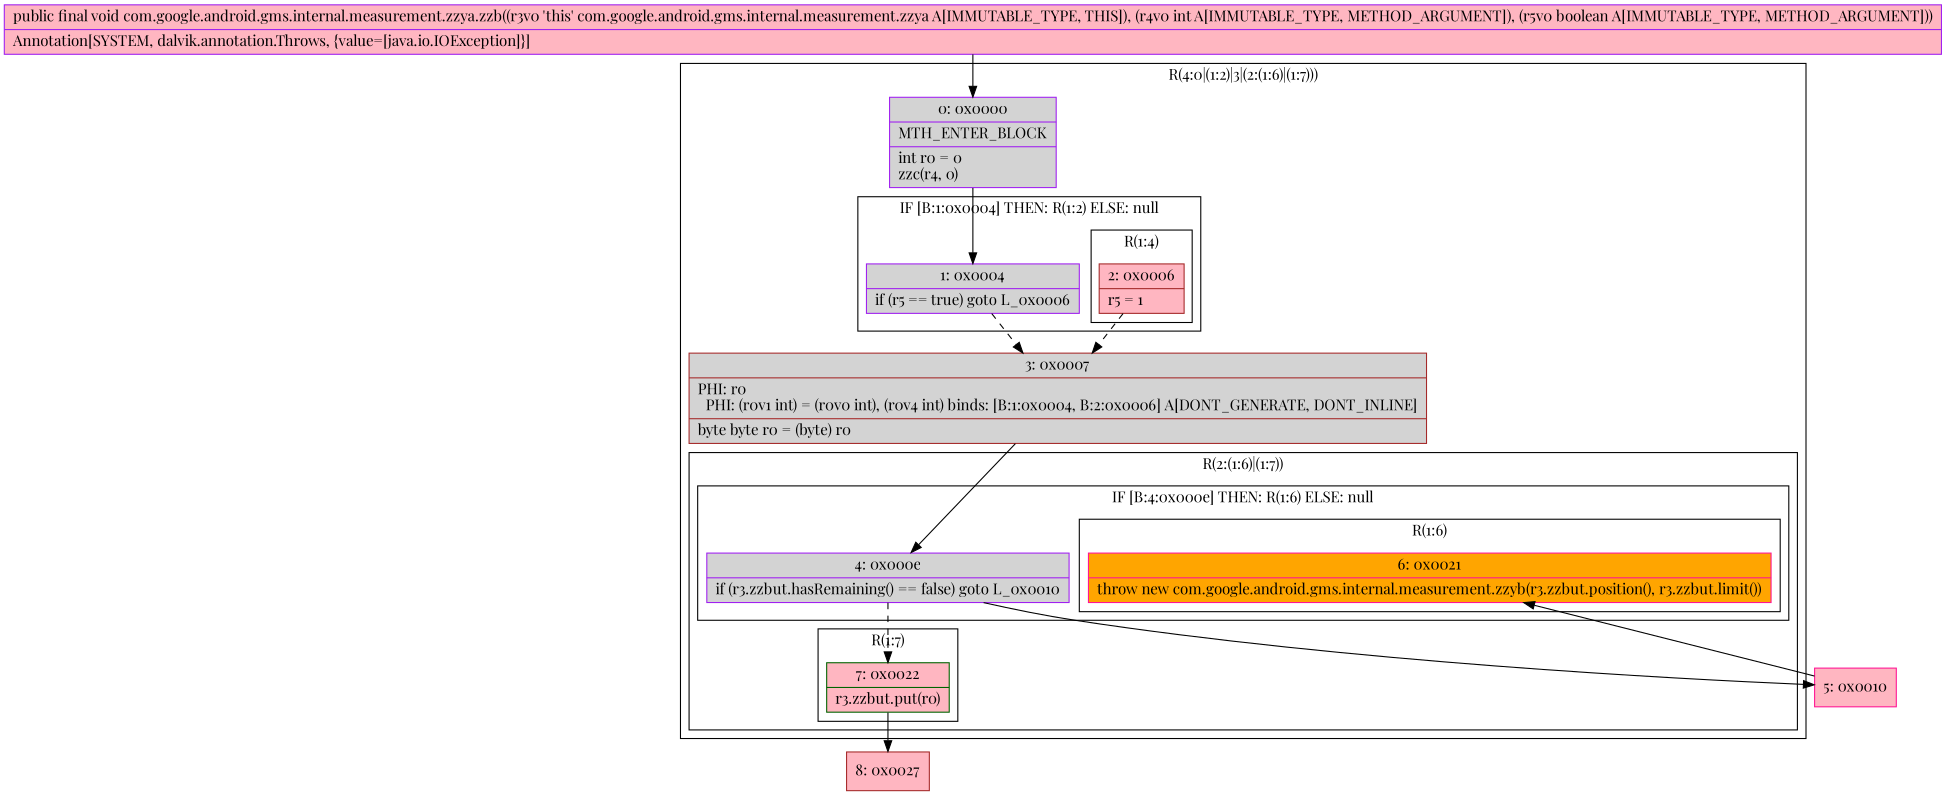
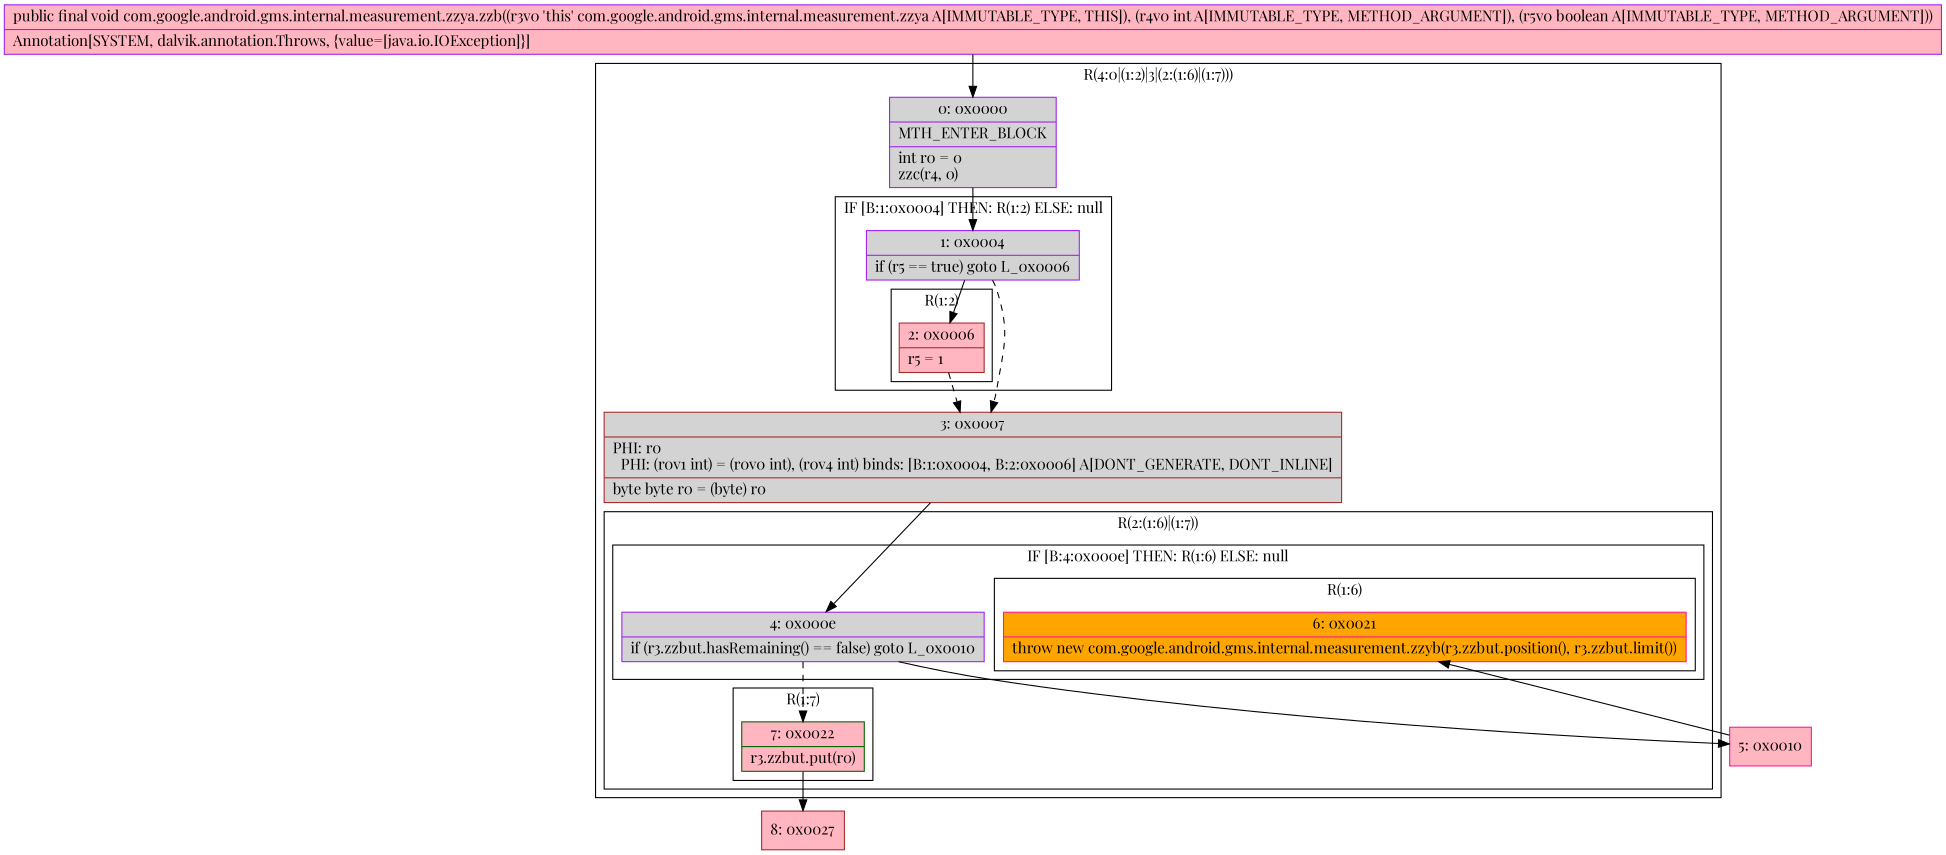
(1142, 242) -> (942, 302)
none -> (959, 296)
